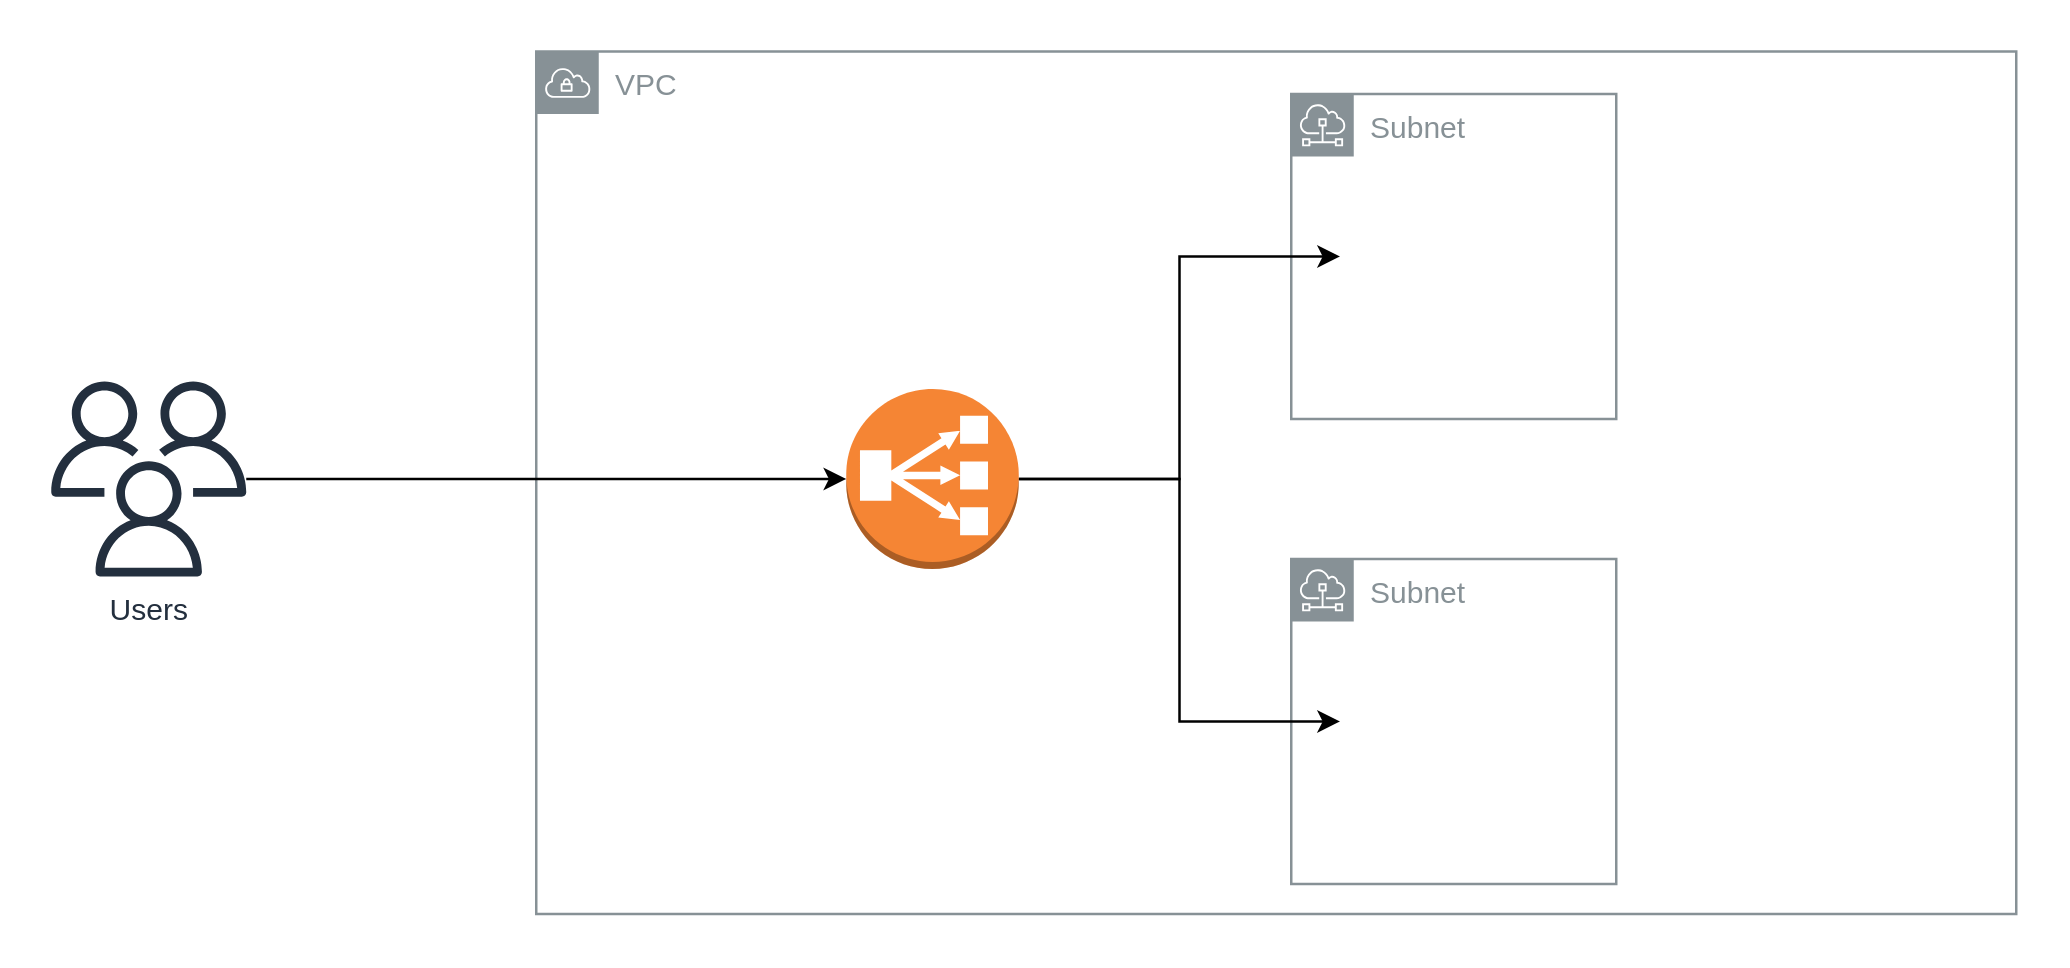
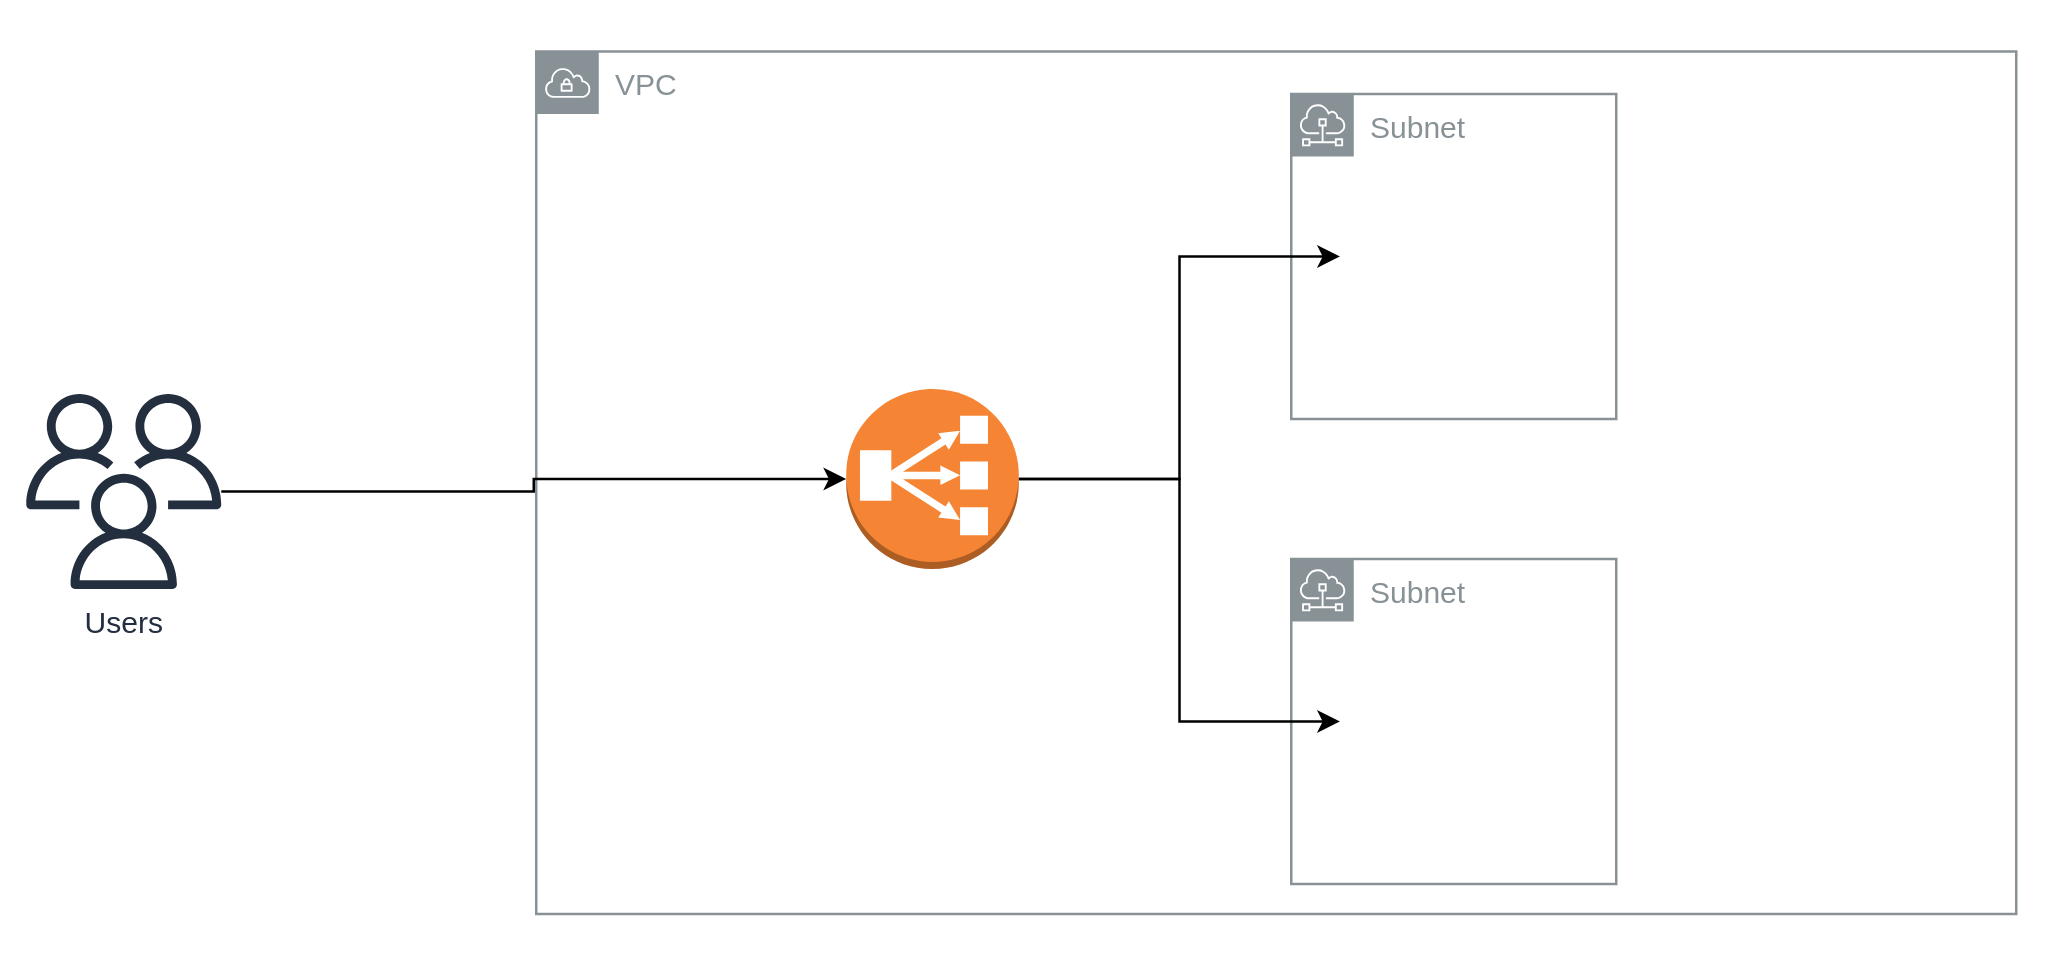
(149, 479) -> (124, 491)
